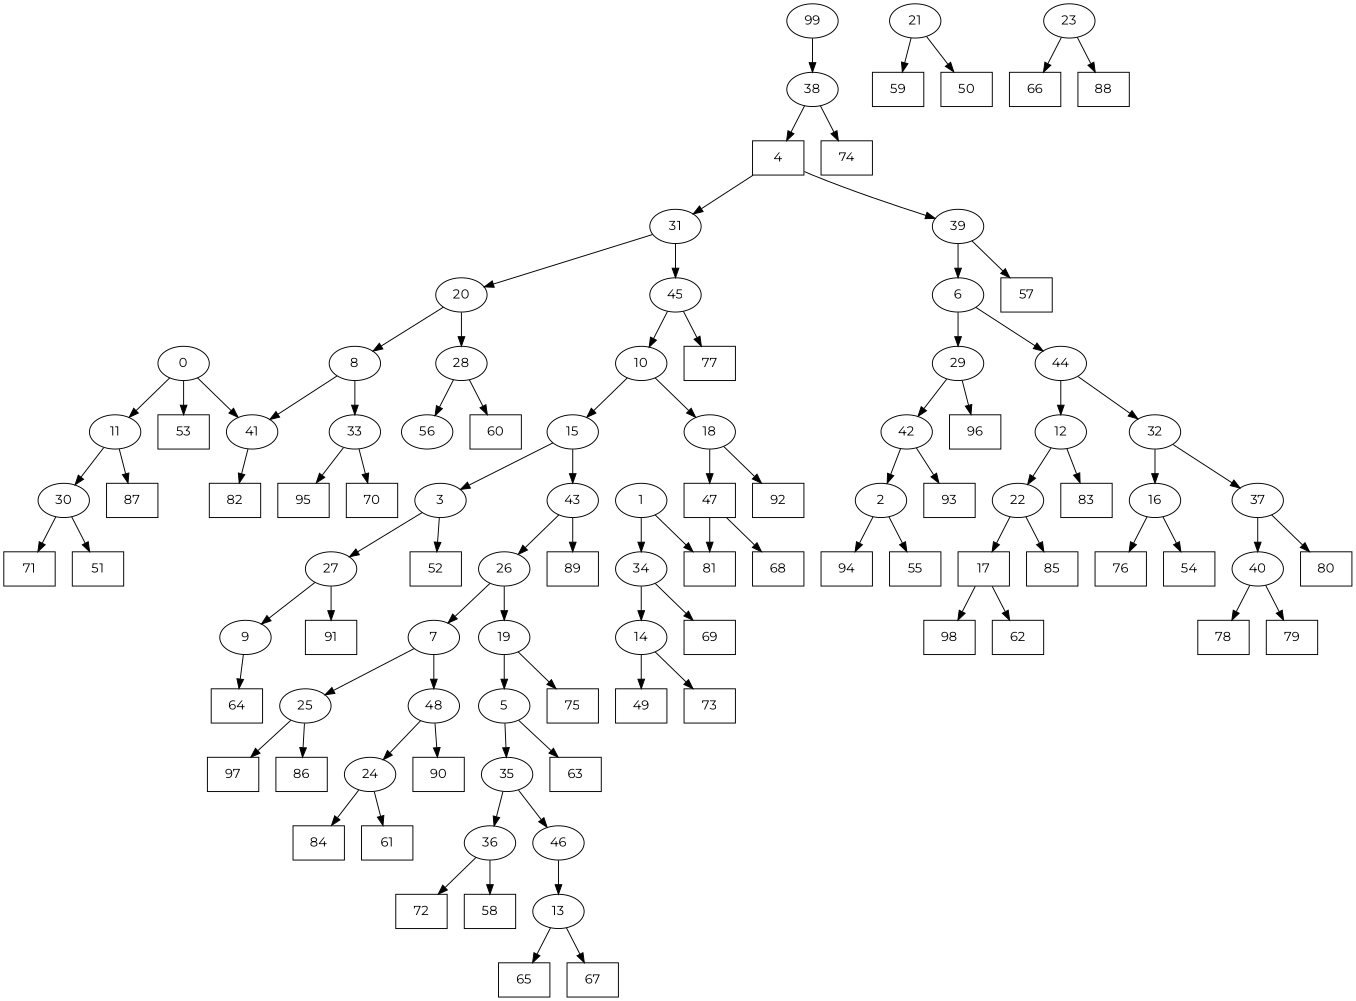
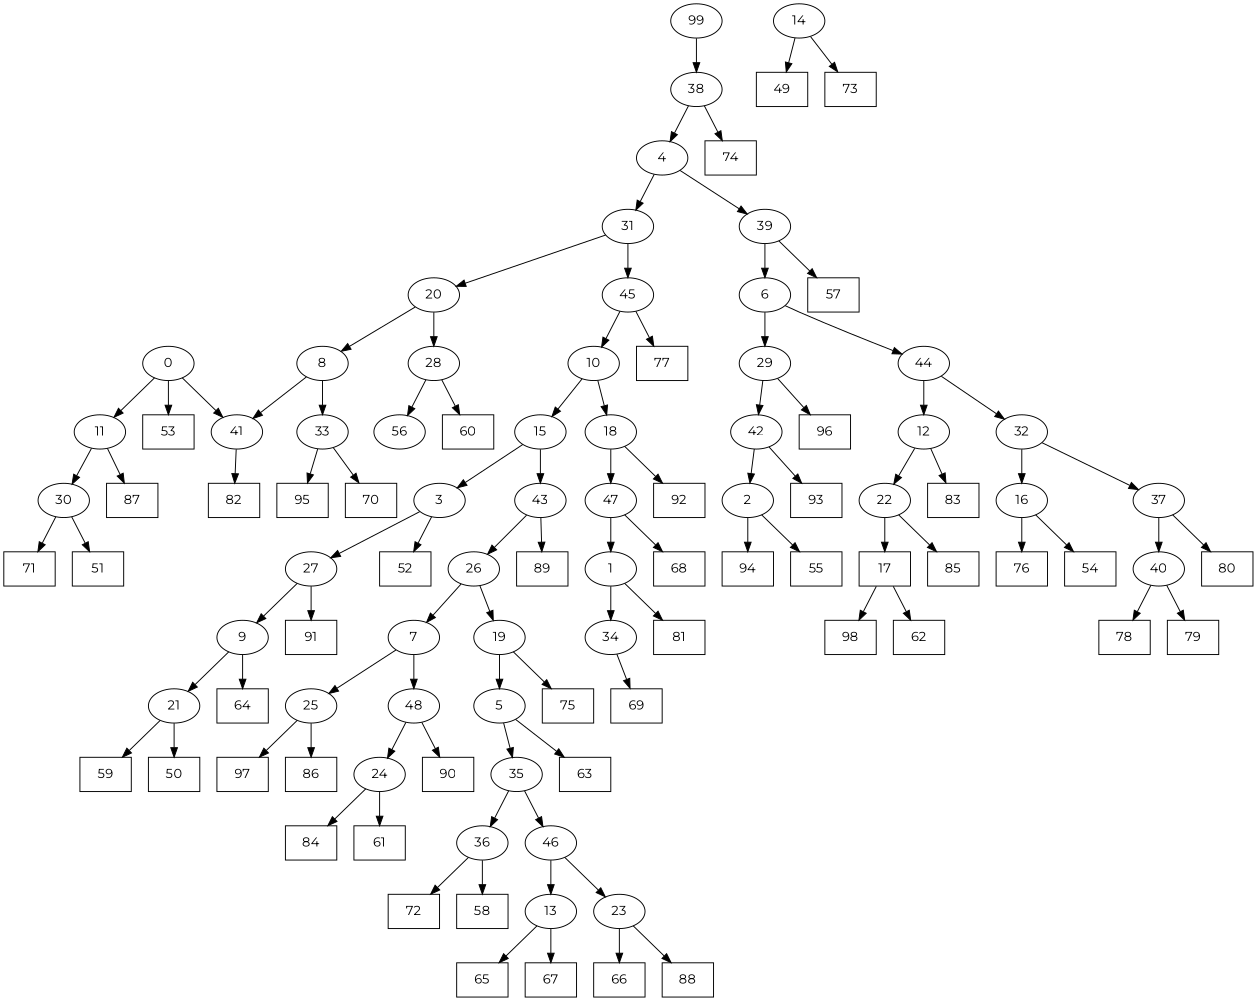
(778, 158) -> (662, 158)
(710, 500) -> (611, 500)
(710, 530) -> (611, 530)
(641, 599) -> none
none -> (212, 668)
none -> (582, 874)
